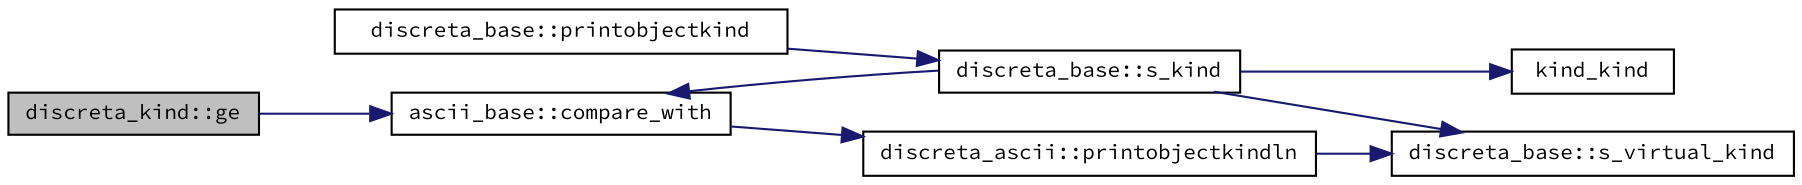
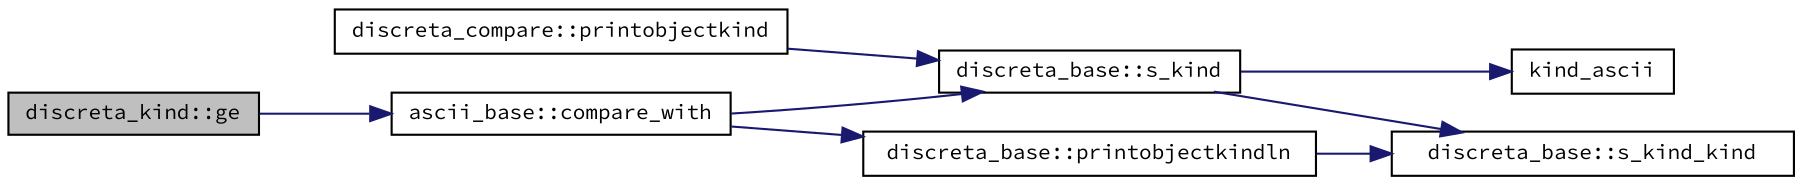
(561, 32) -> (561, 32)
(1593, 72) -> (1593, 72)
(814, 79) -> (846, 105)
(1090, 154) -> (1090, 154)
(1593, 154) -> (1593, 154)
